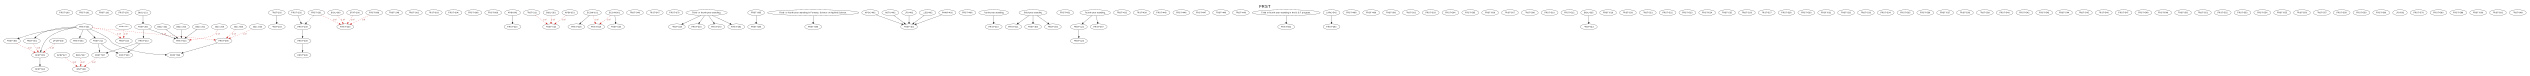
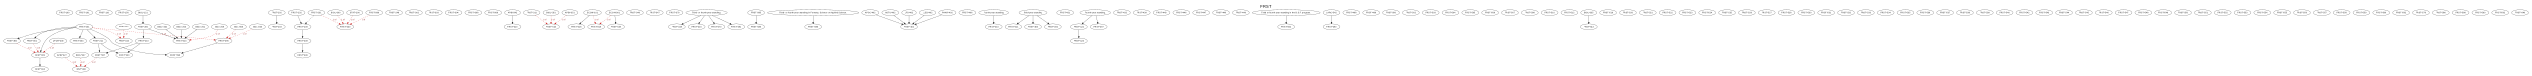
(2400, 13) -> (2401, 13)
